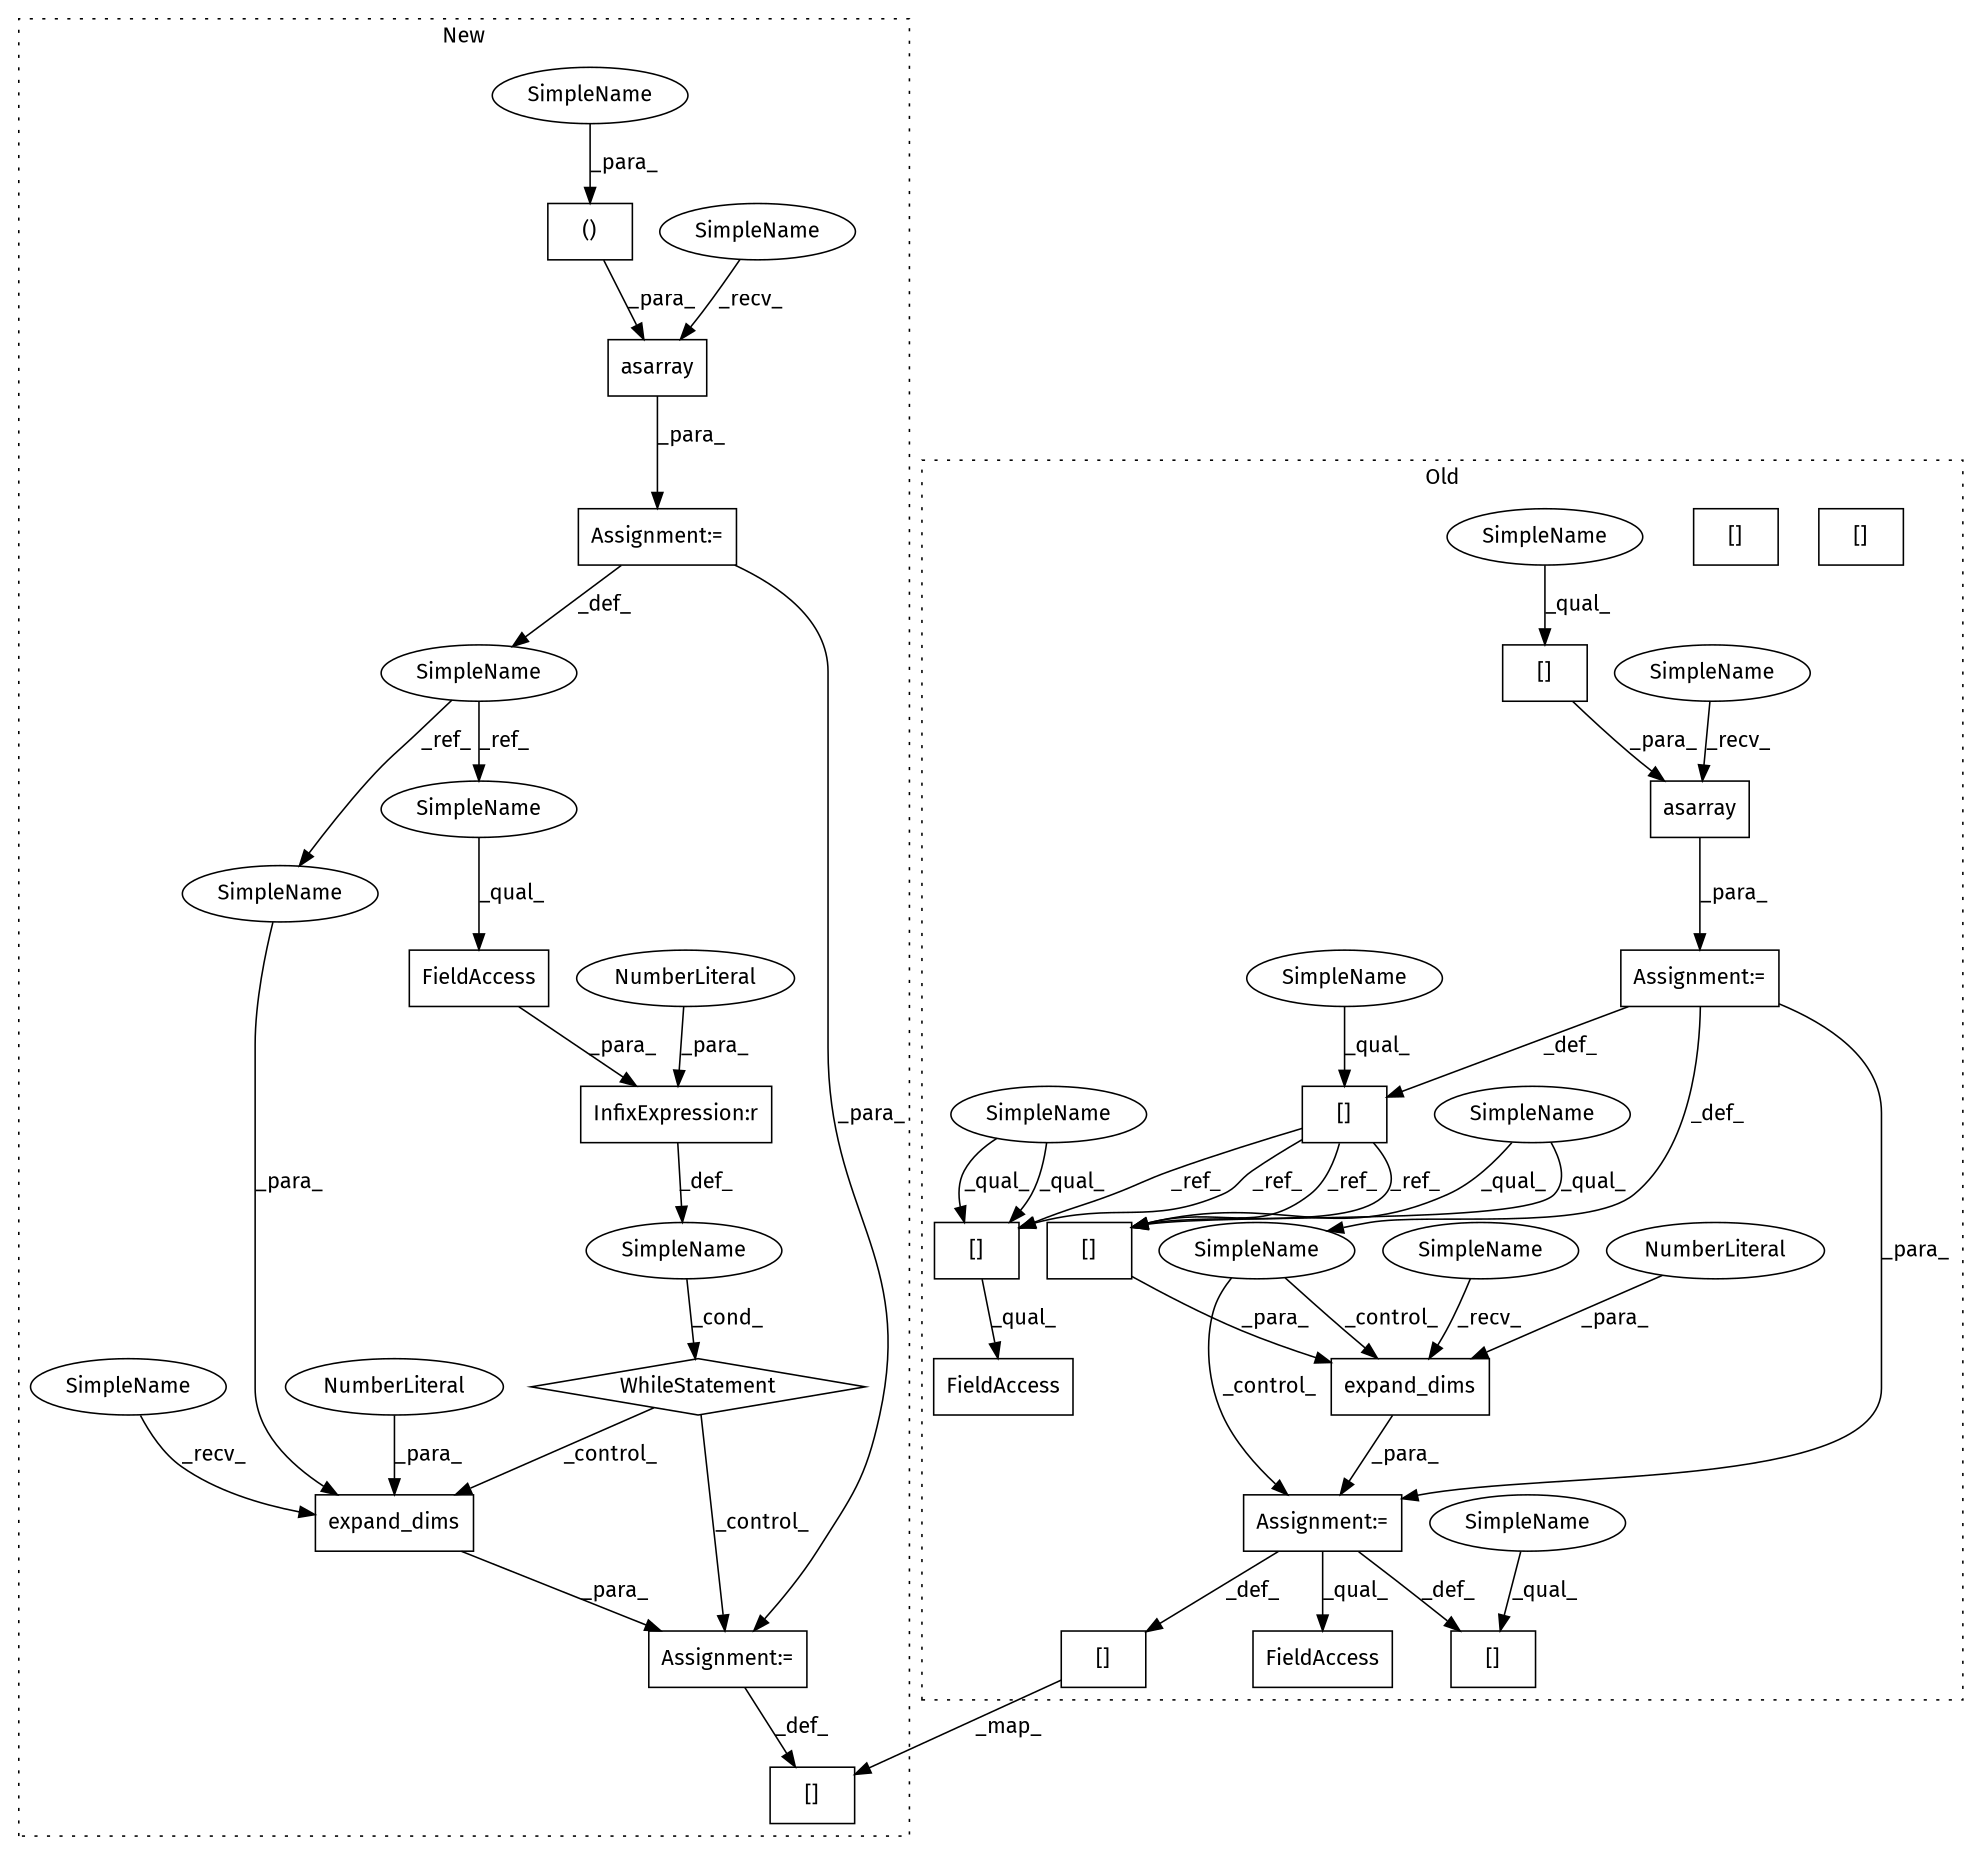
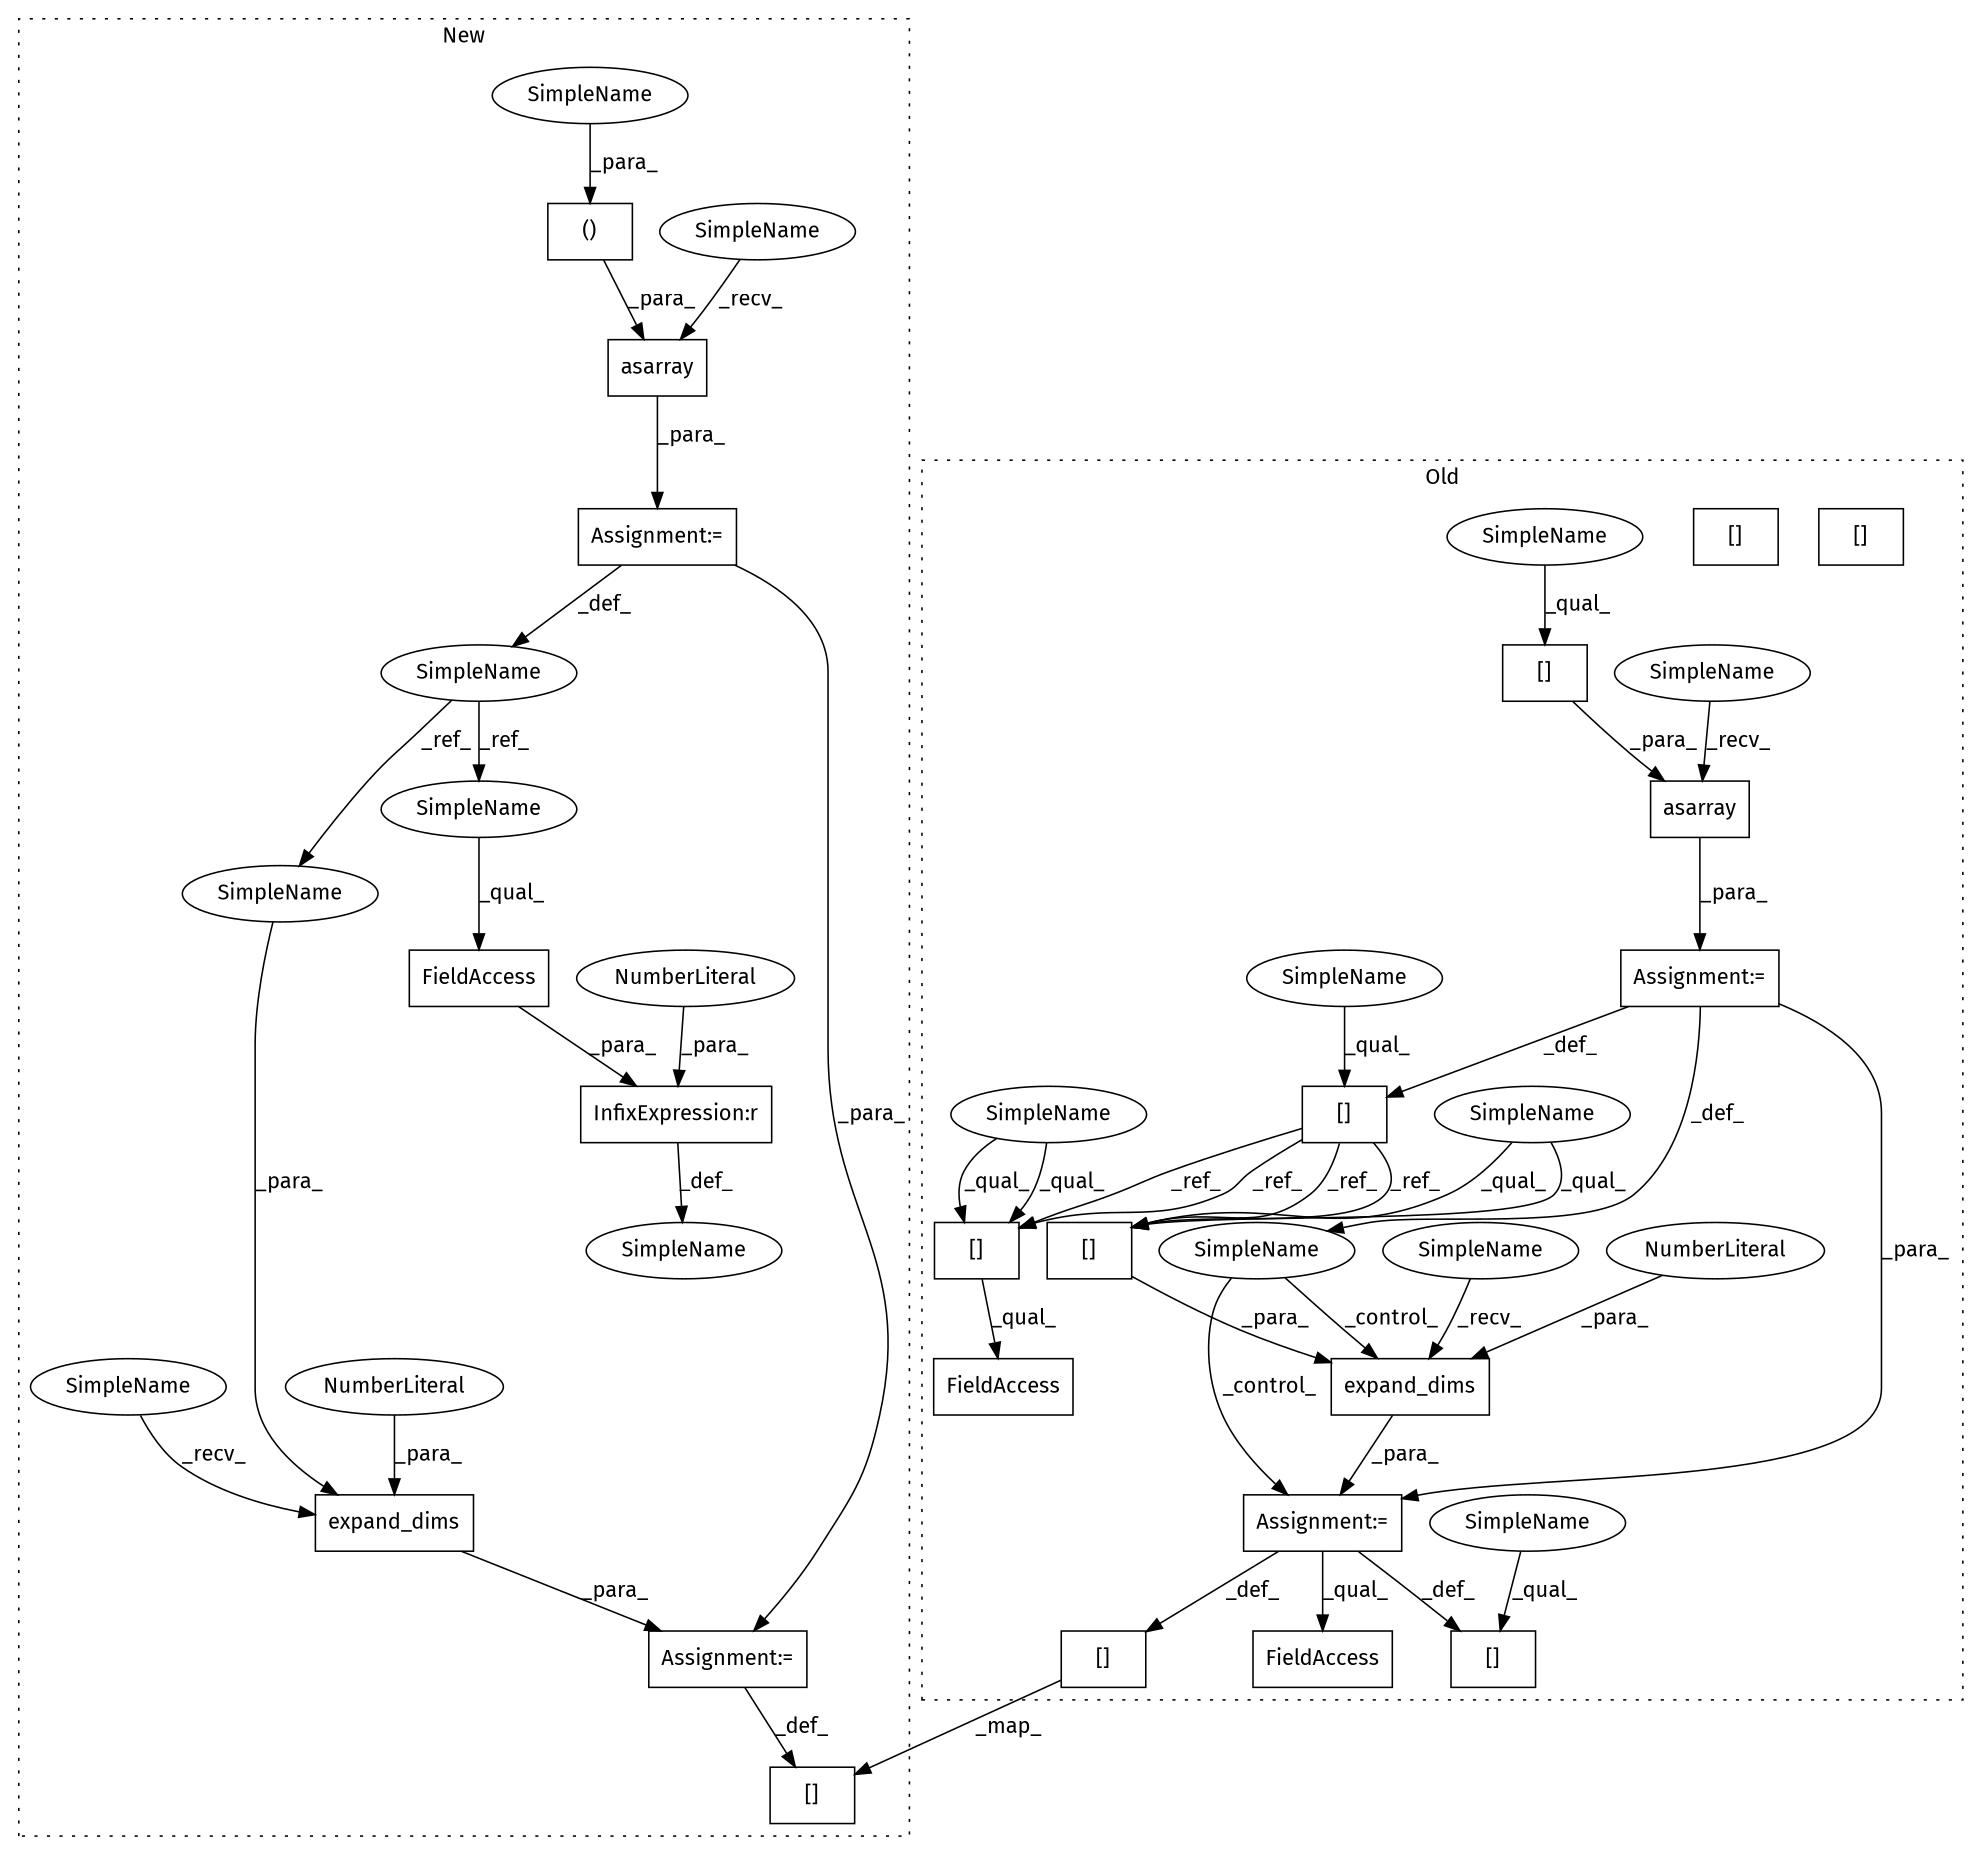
(698, 1387) -> none
